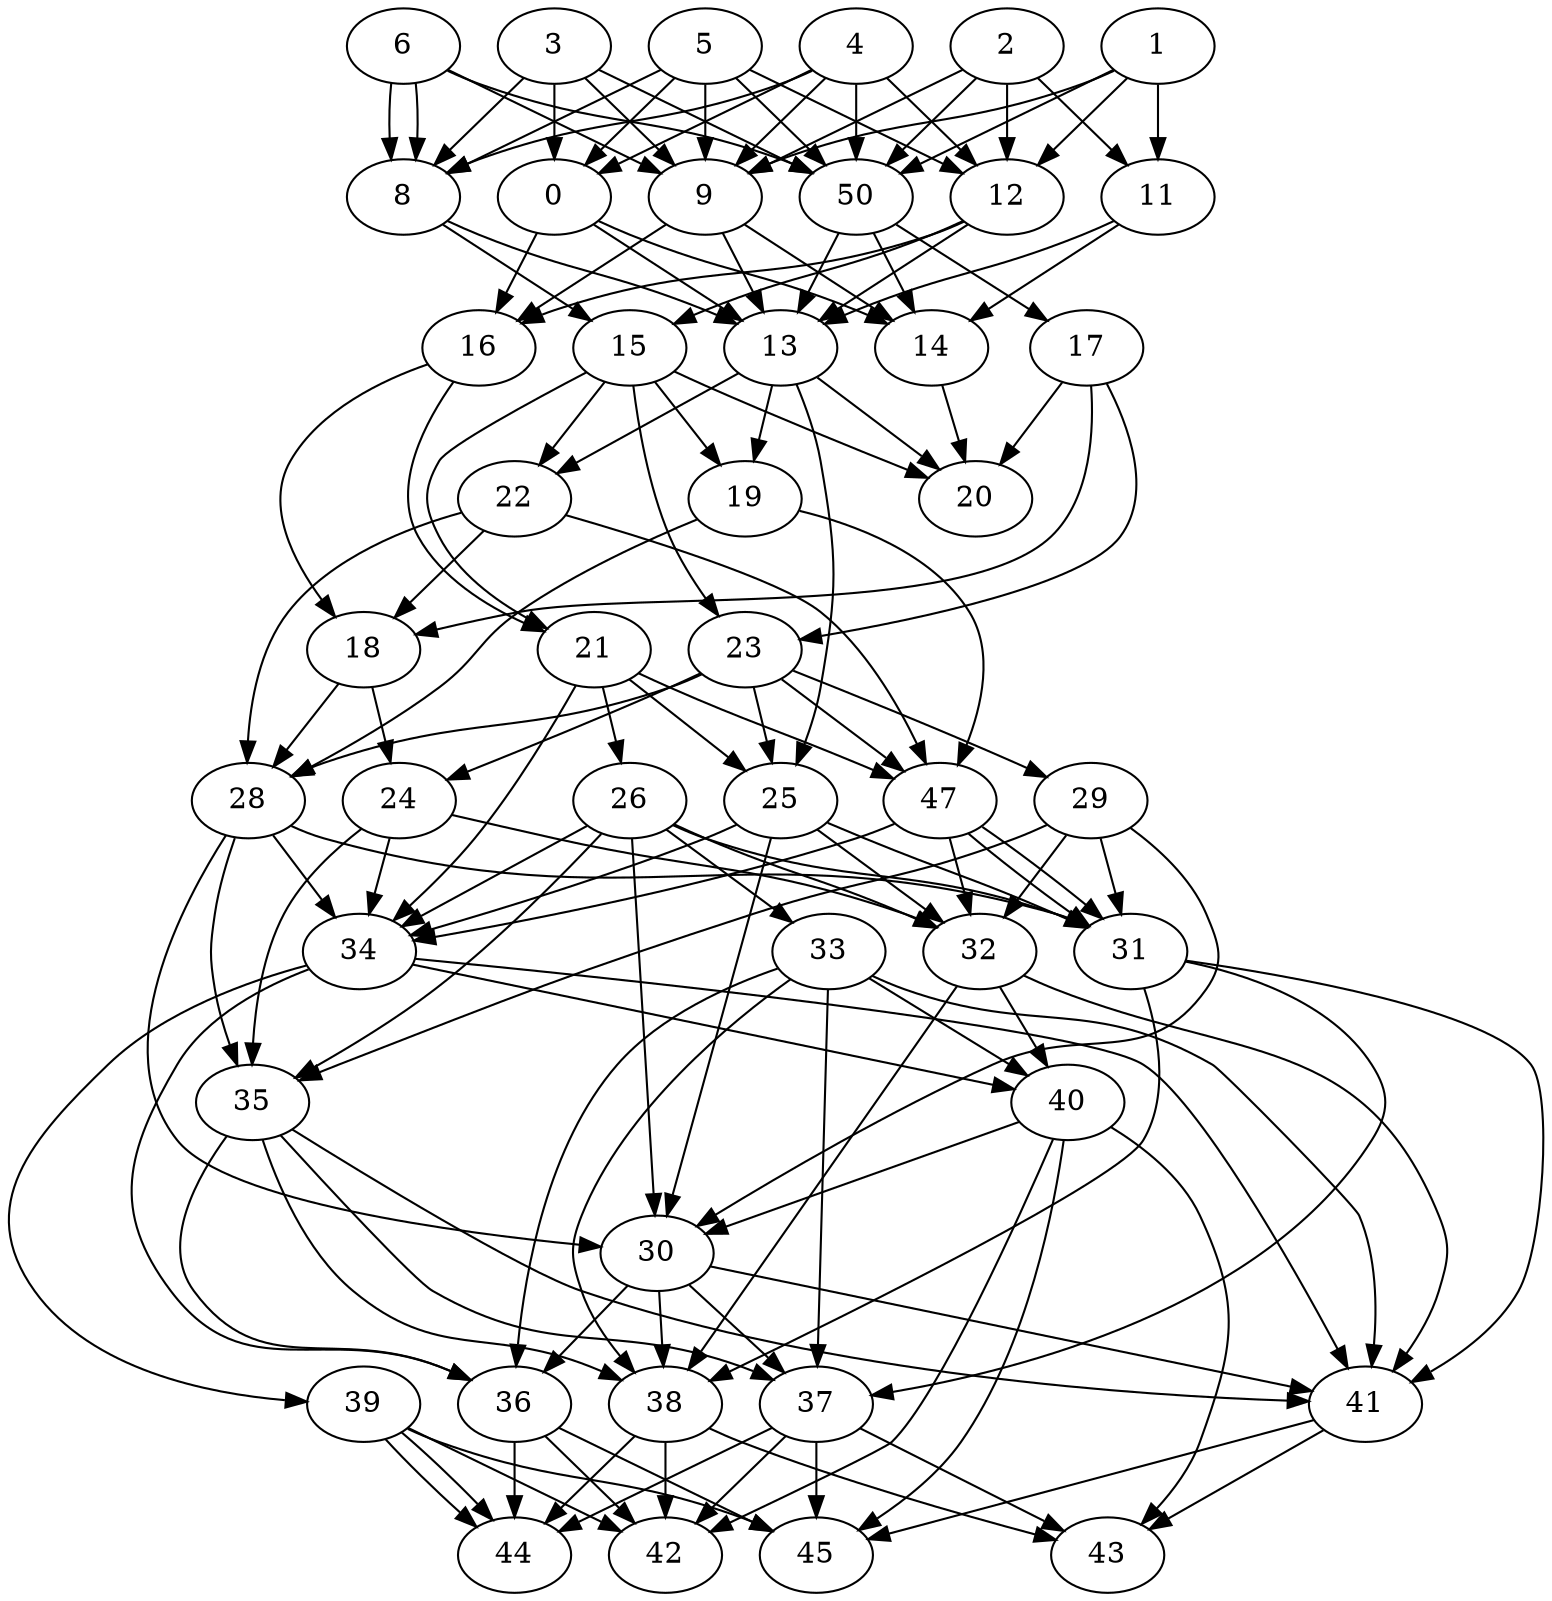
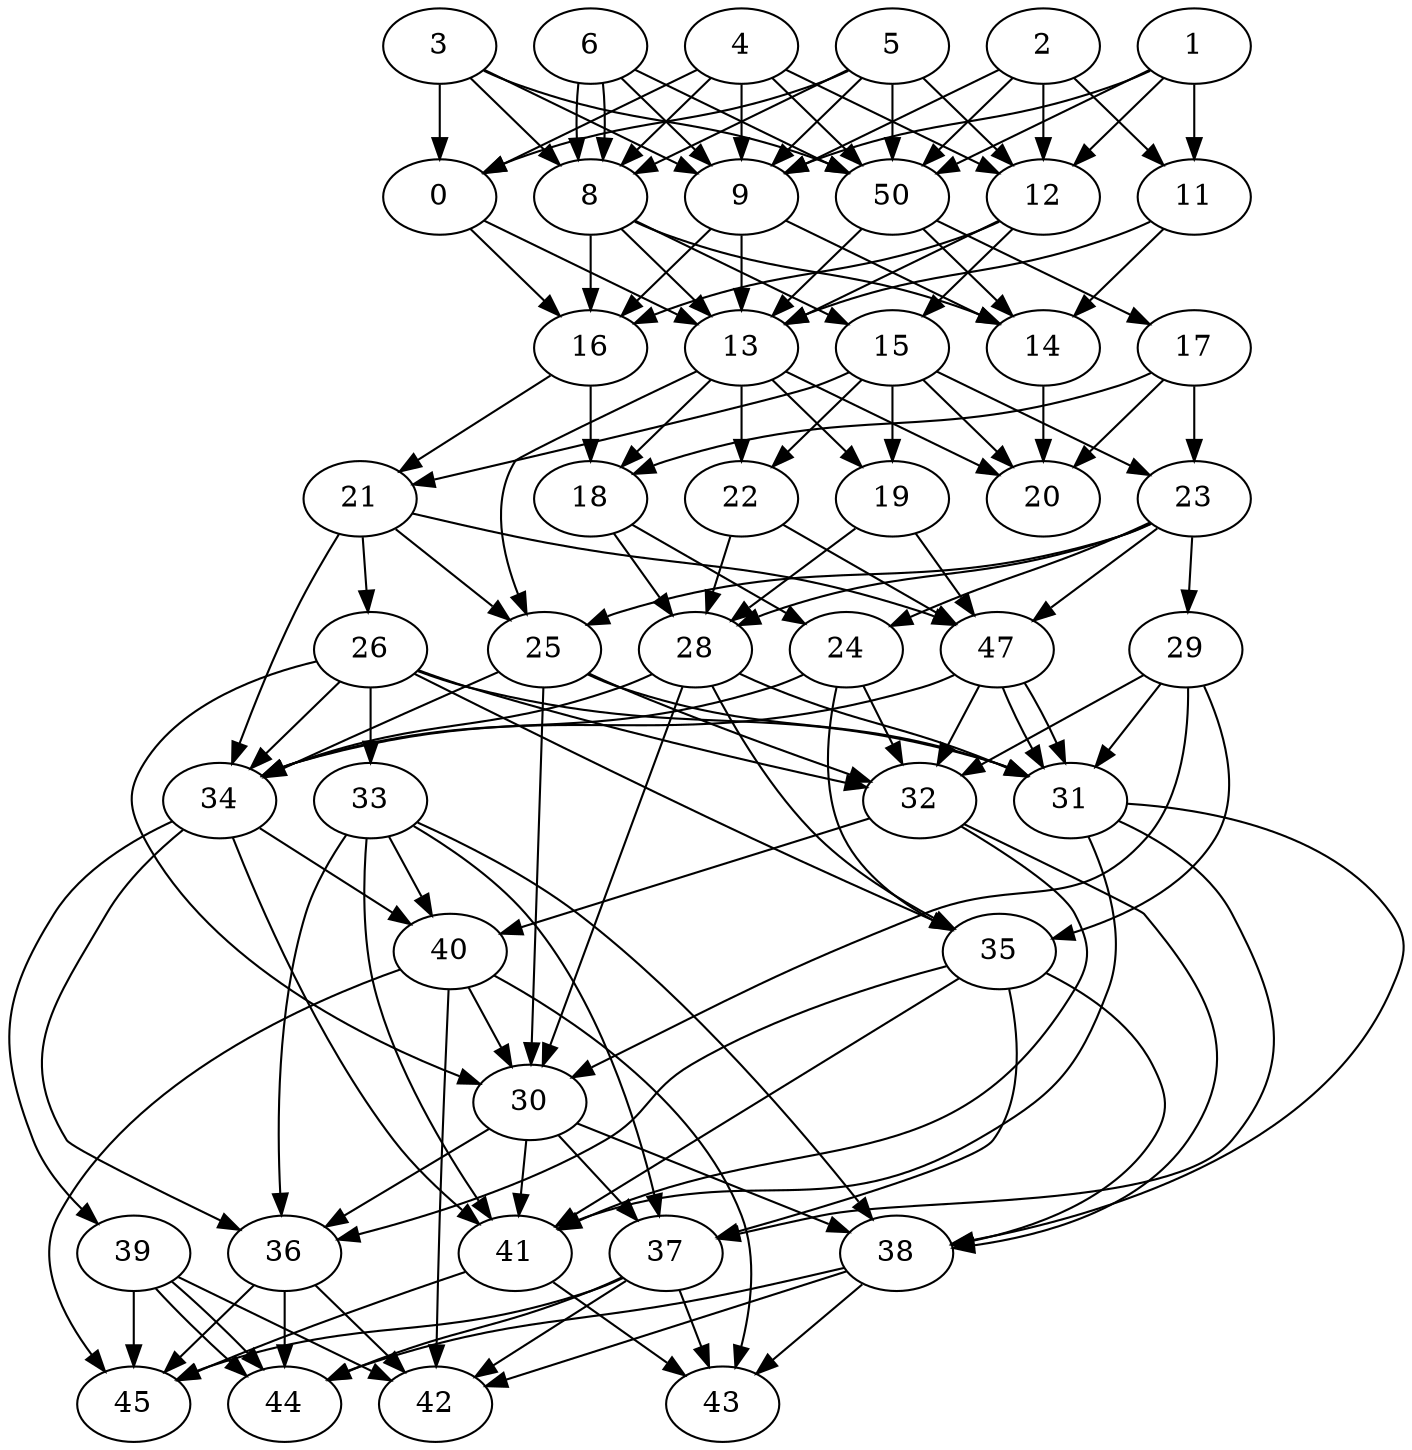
none -> (591, 258)
(705, 261) -> (780, 266)
(434, 579) -> (683, 407)
